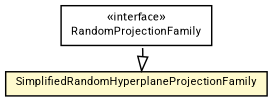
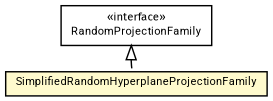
(143, 51) -> (131, 65)
